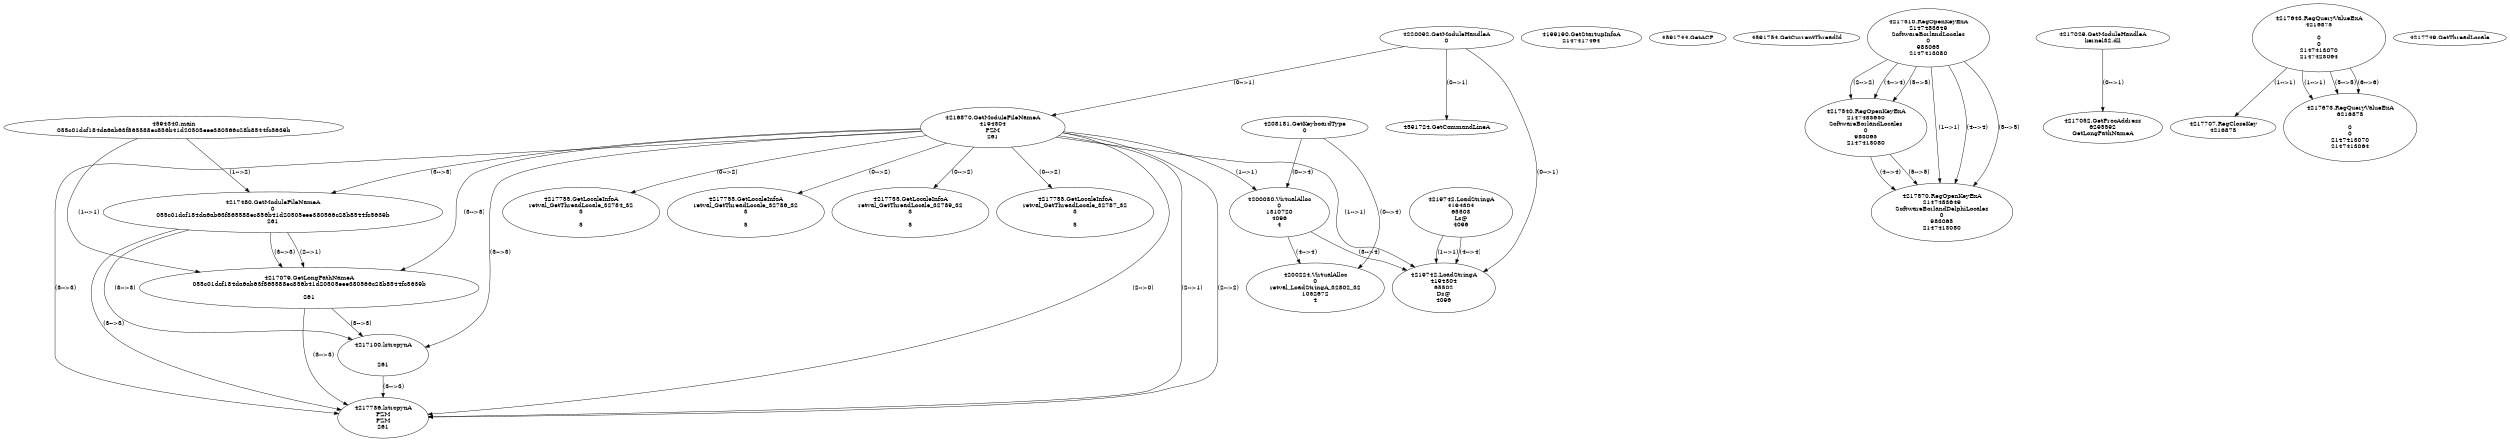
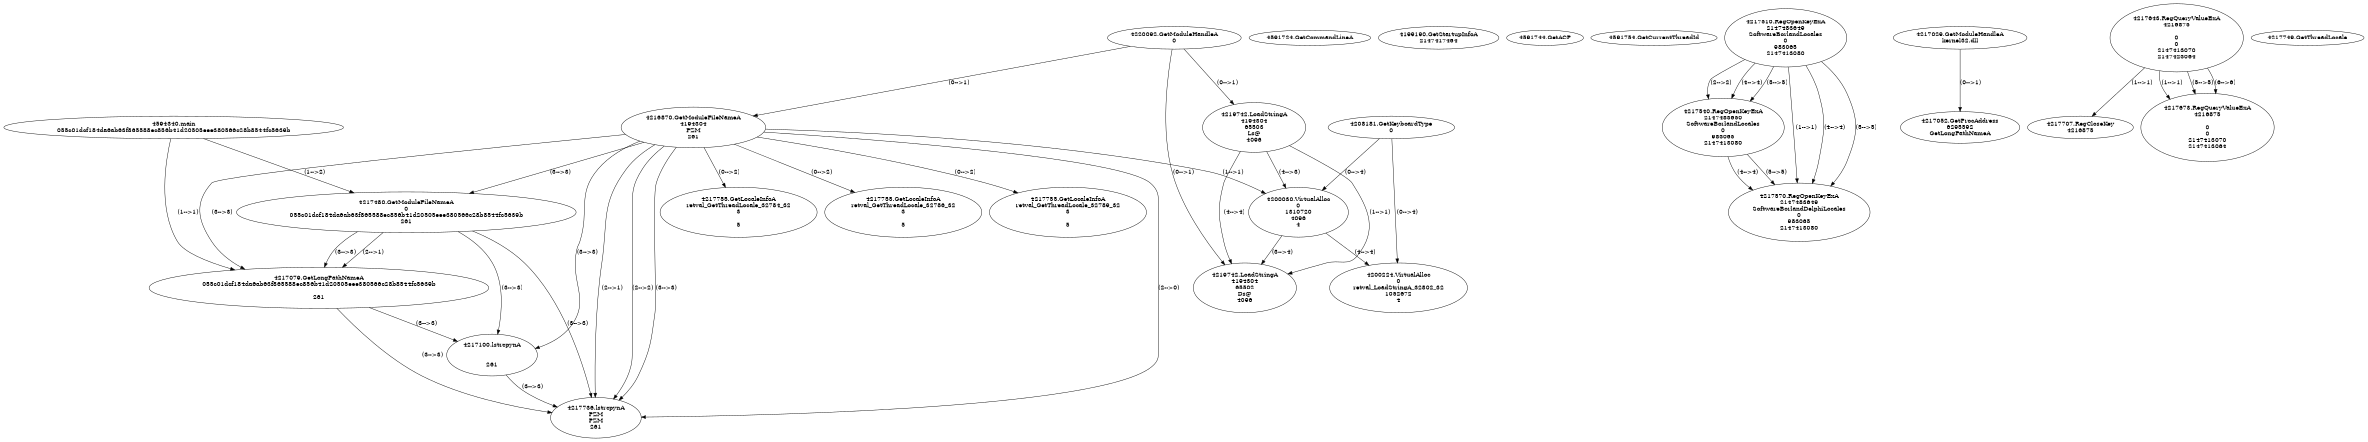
(1447, 82) -> (1208, 75)
(2350, 127) -> (2208, 127)
(1264, 162) -> none
none -> (1275, 168)
(1075, 212) -> none
